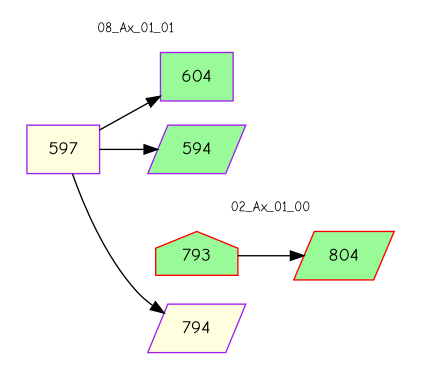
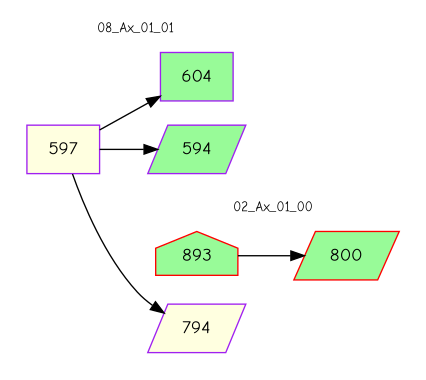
(197, 256) -> (197, 256)
(344, 256) -> (347, 256)
